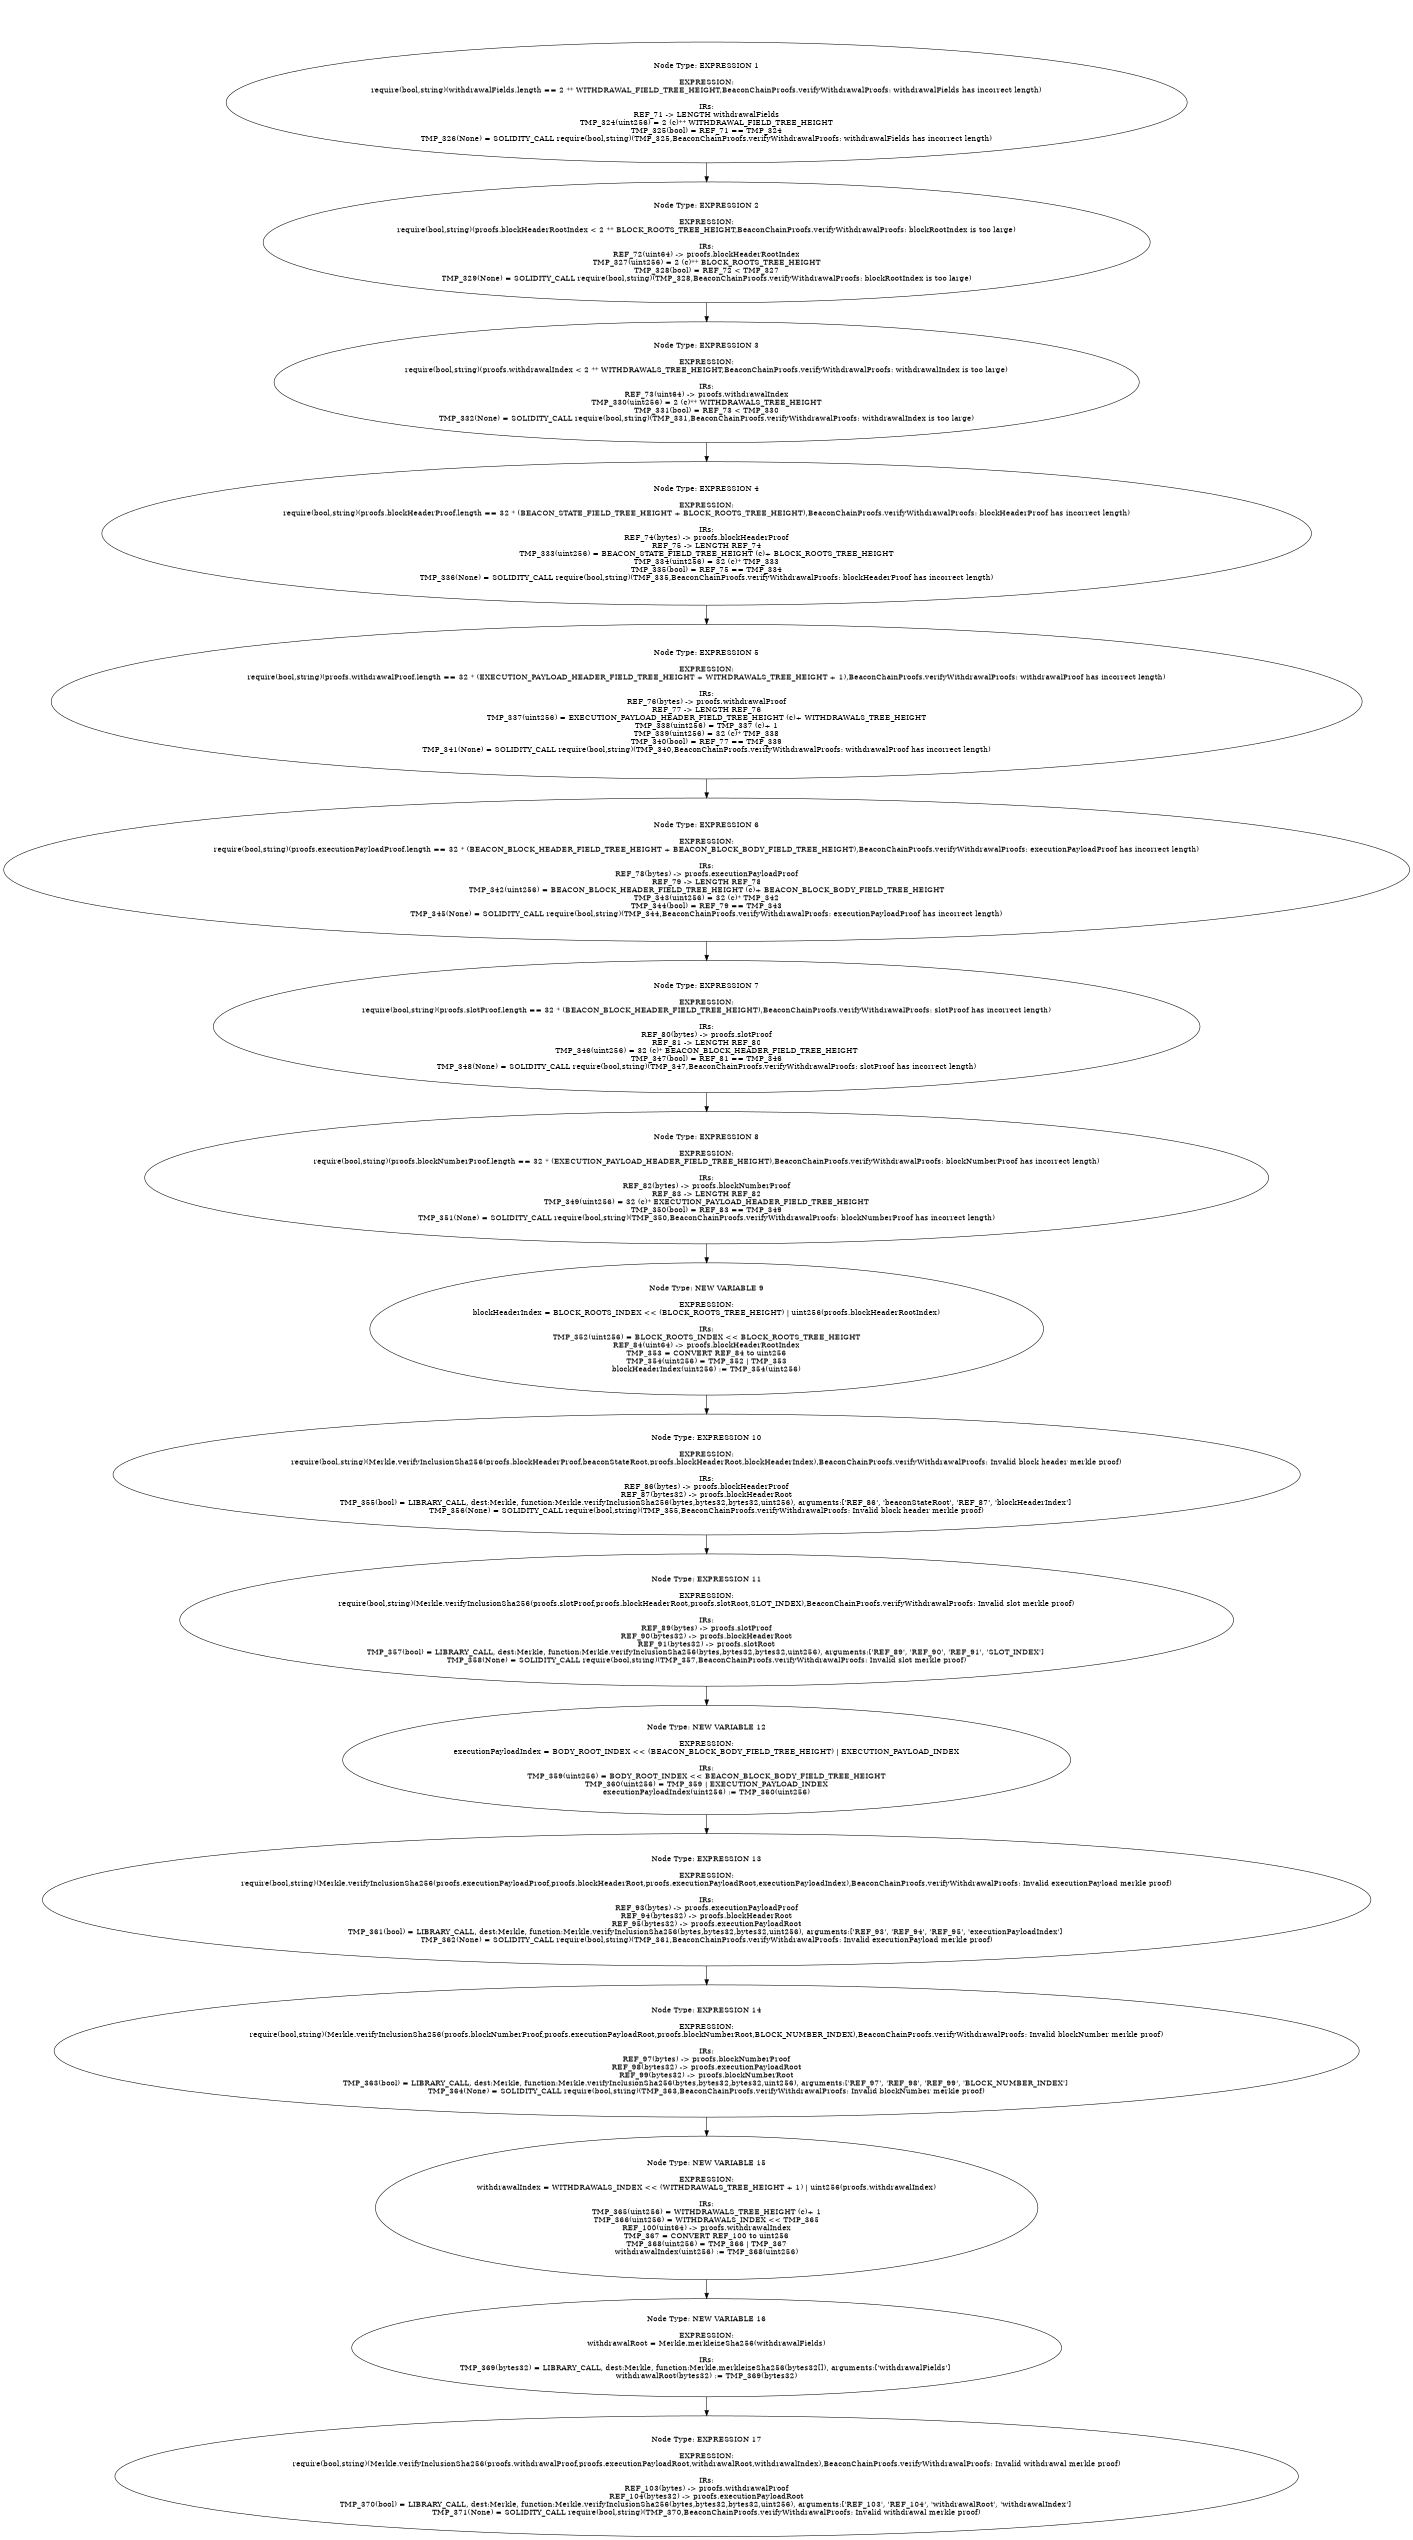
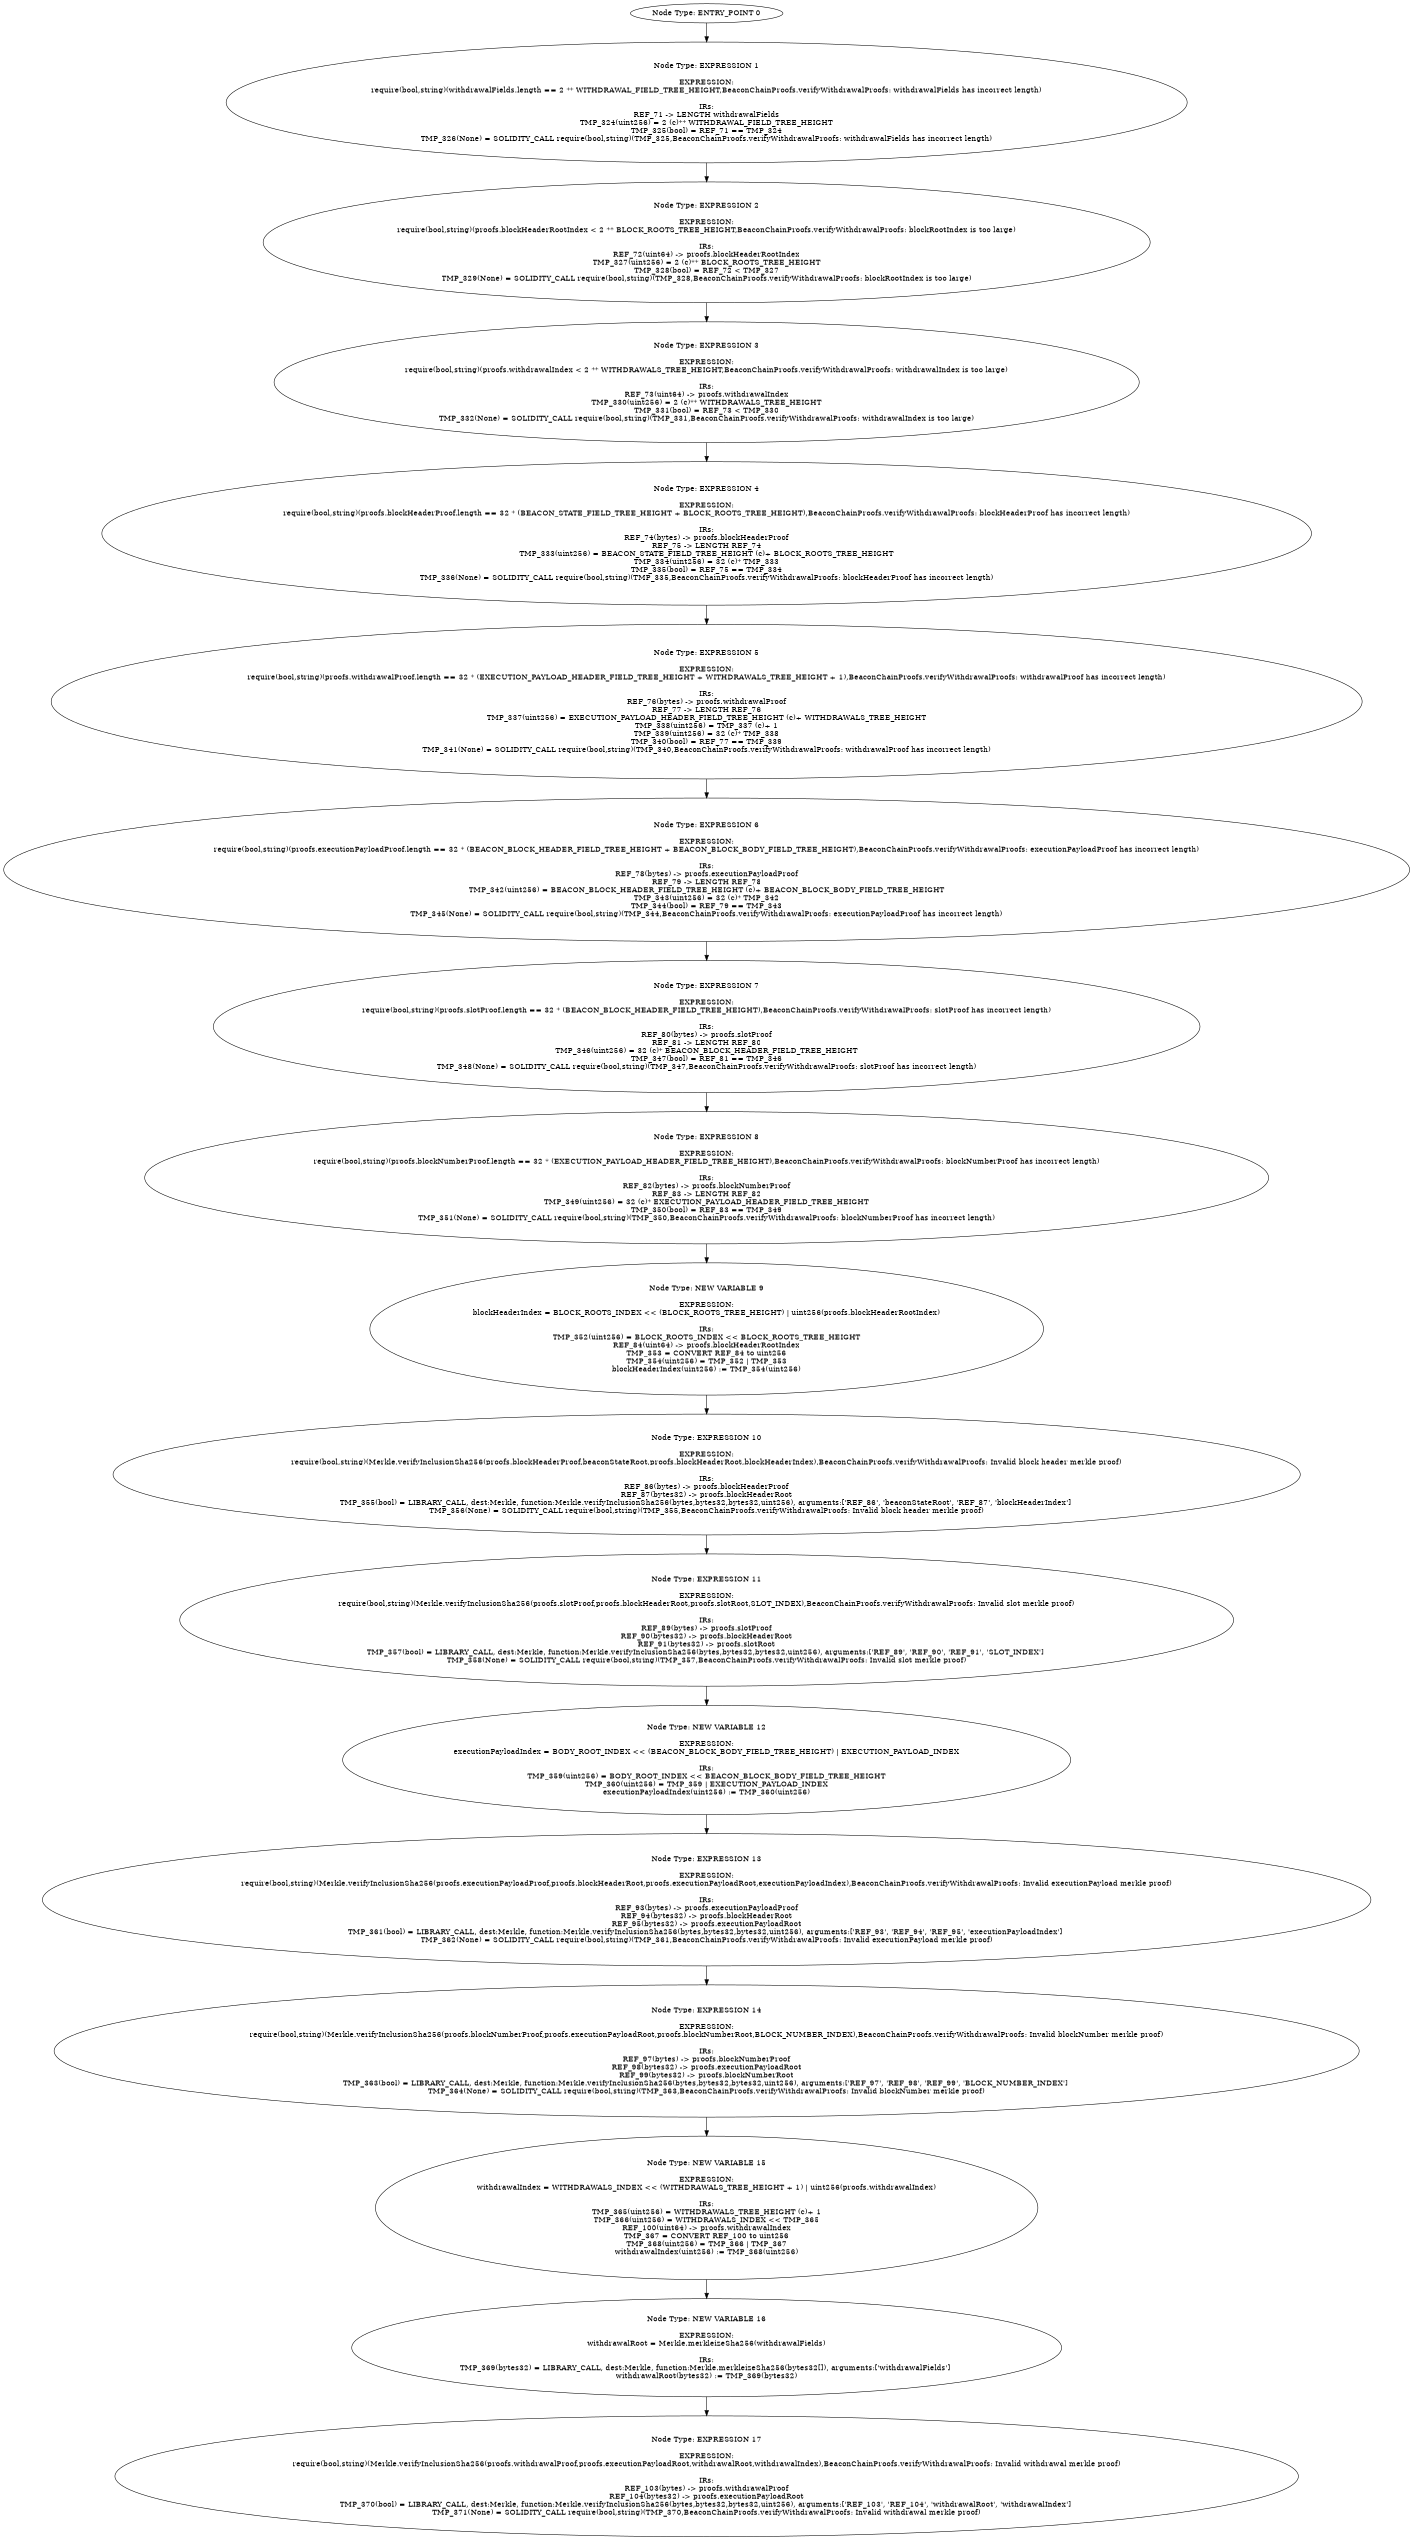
none -> (707, 13)
